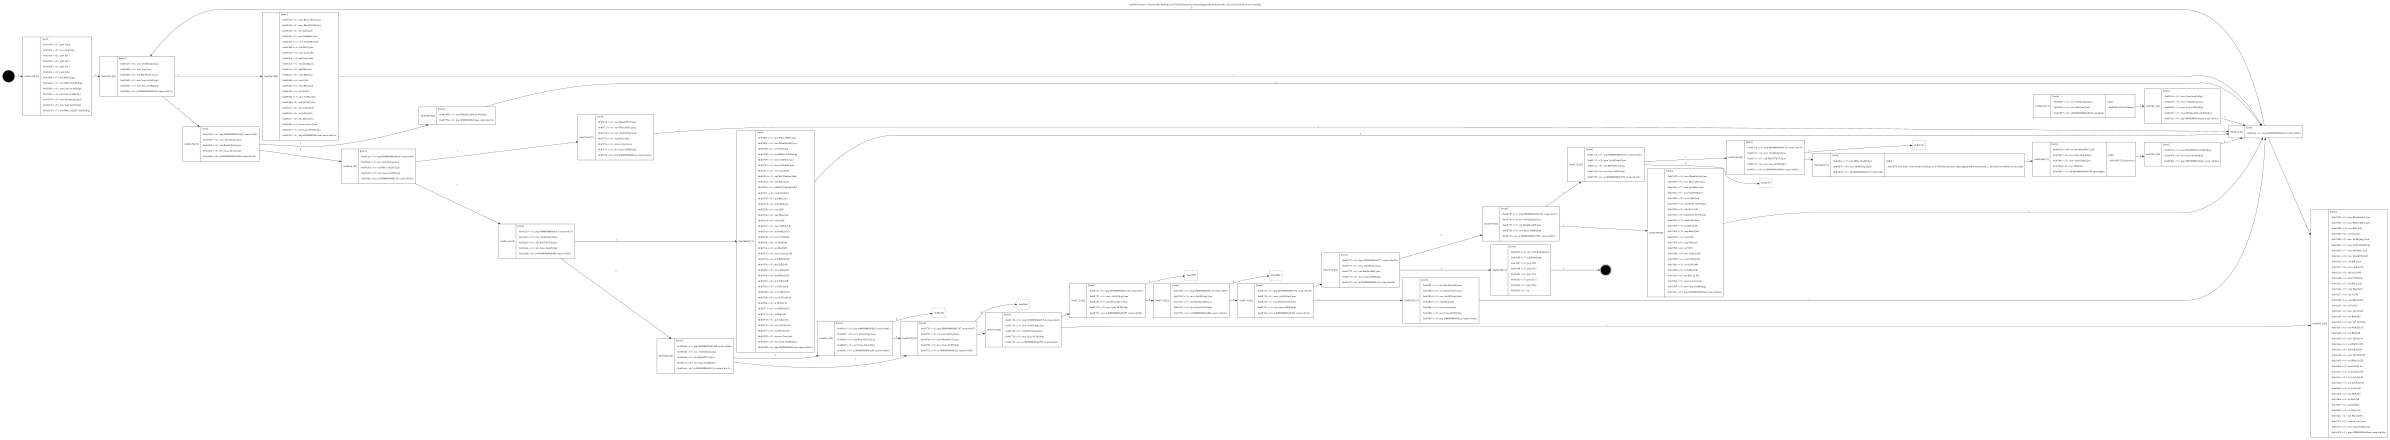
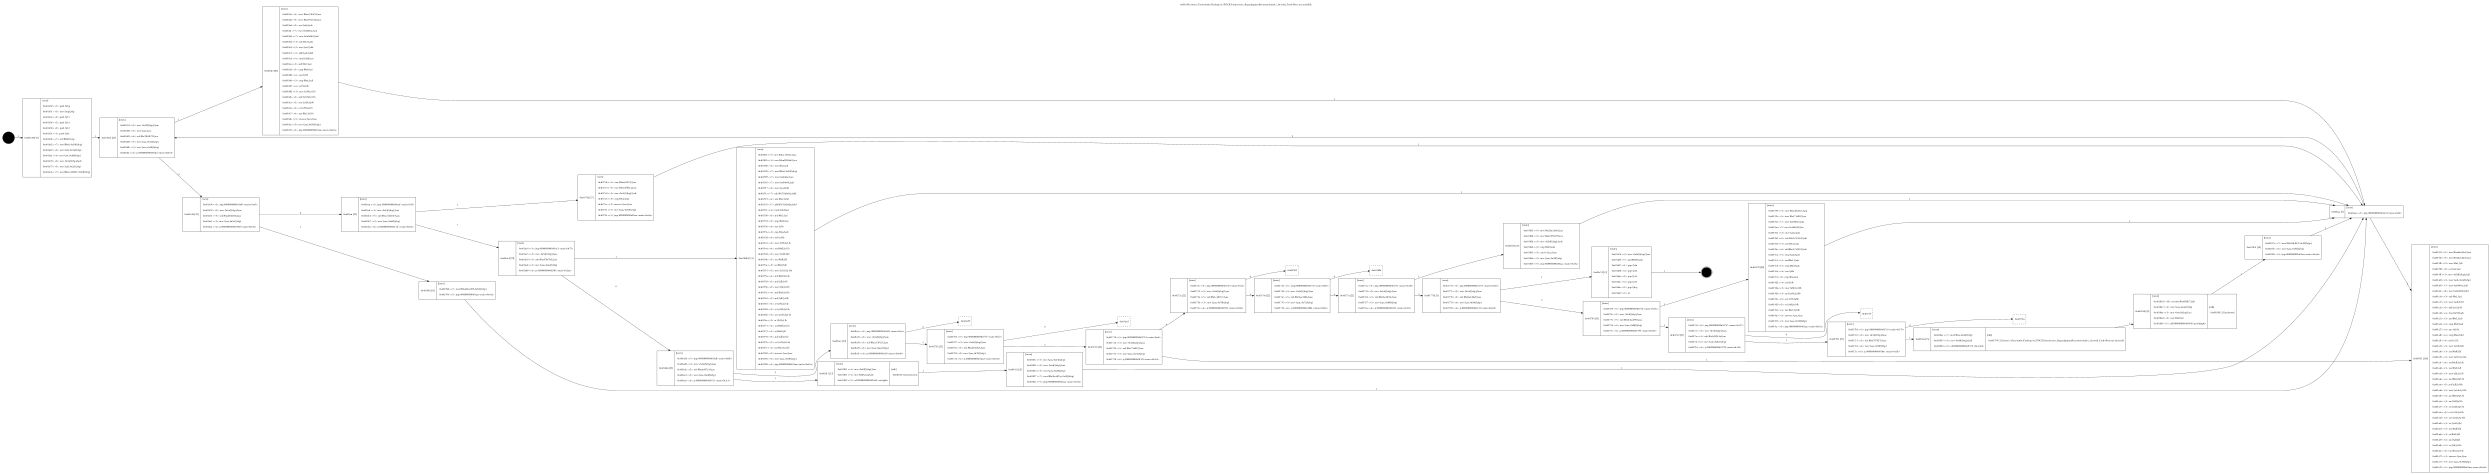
(820, 367) -> (775, 382)
